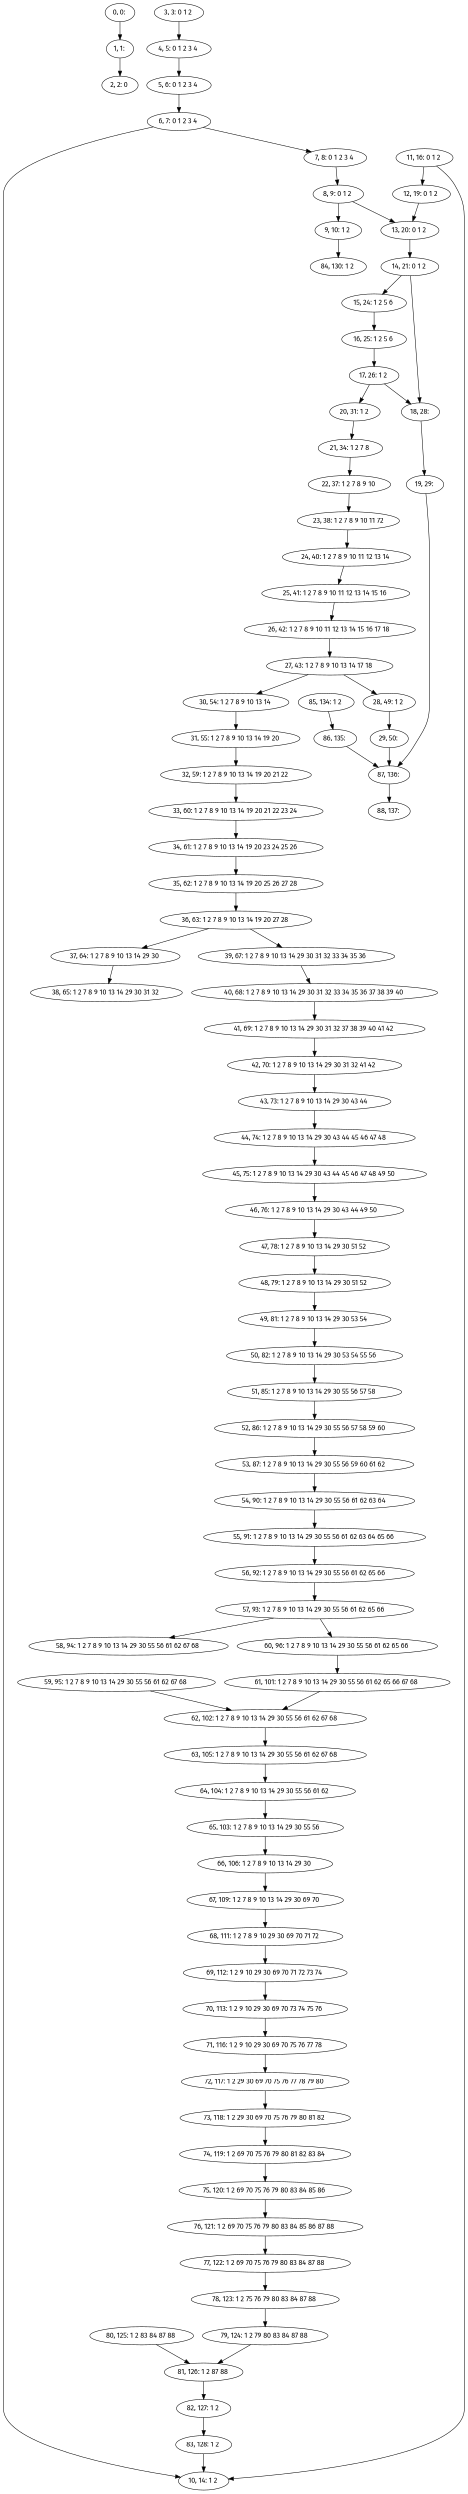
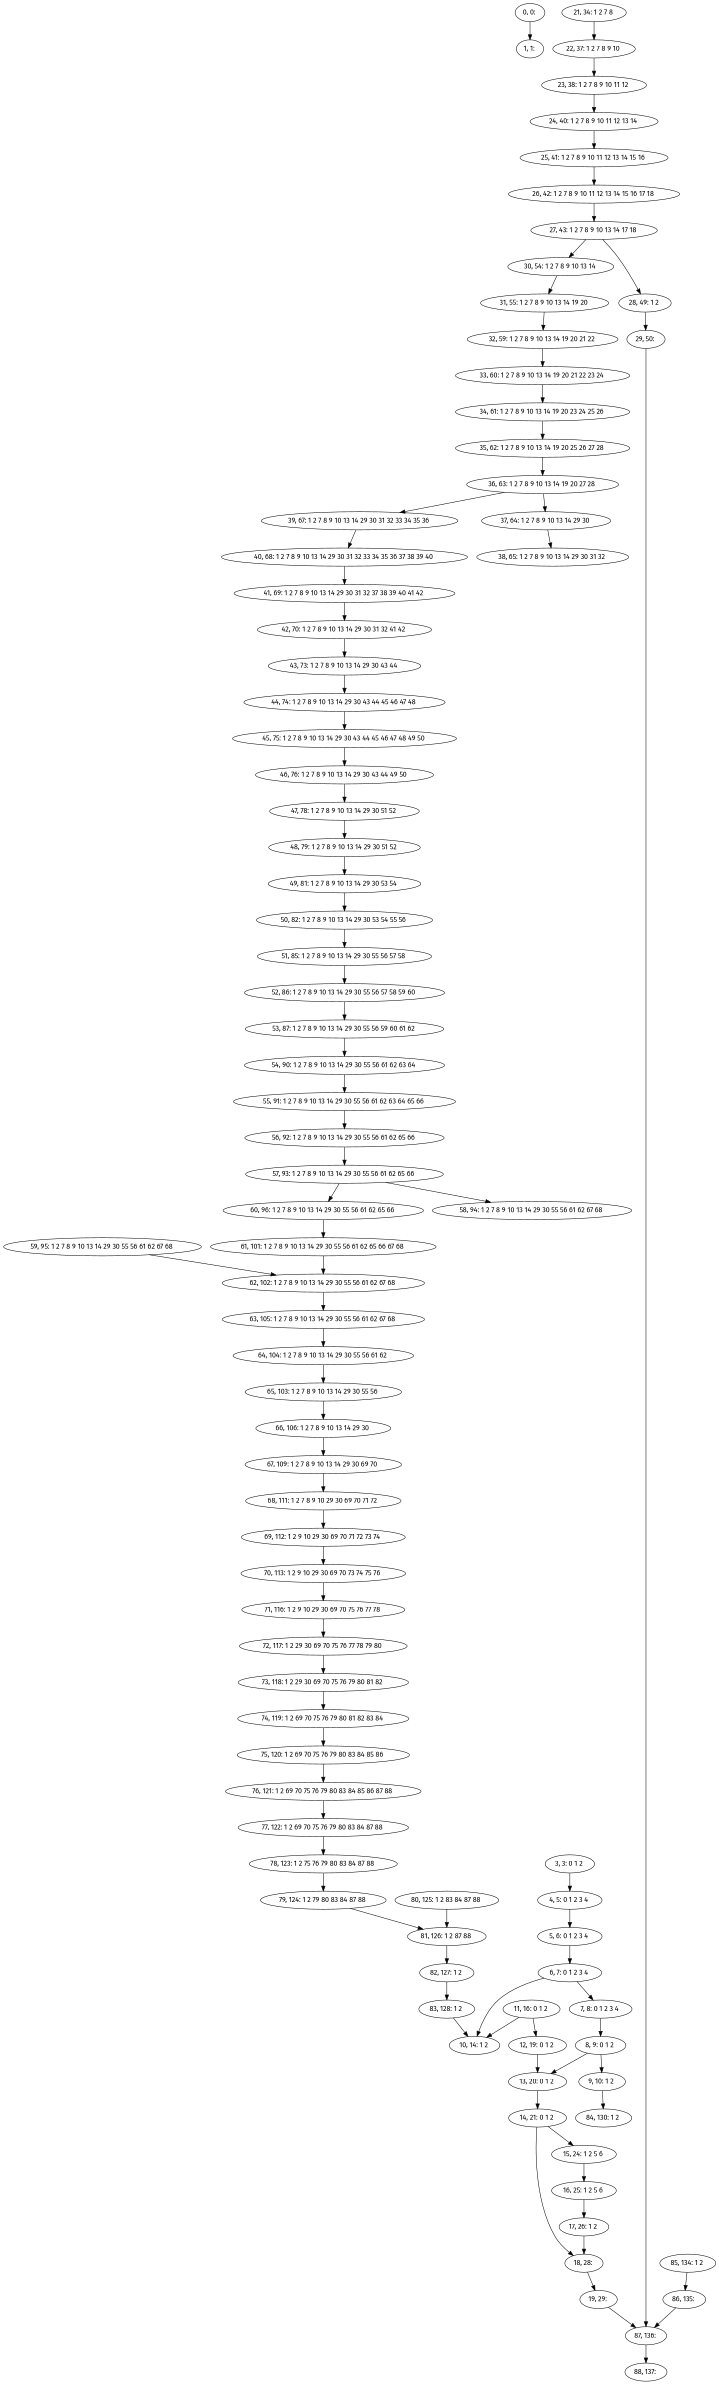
(120, 85) -> none
(355, 412) -> none
(348, 521) -> (594, 85)
